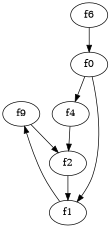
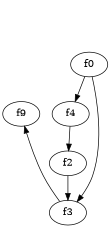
(89, 15) -> none
(42, 136) -> none
(68, 213) -> (68, 213)
